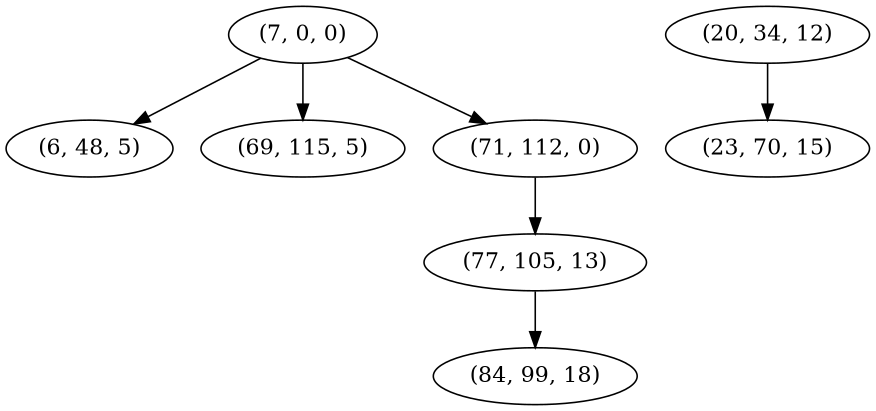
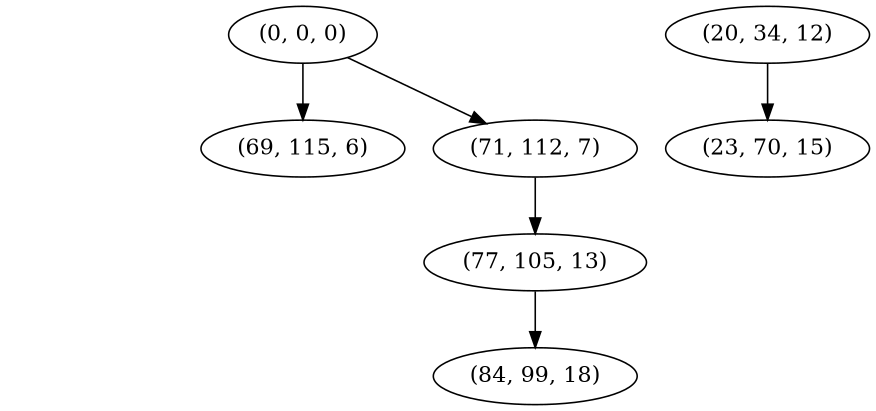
(303, 35) -> (303, 35)
(90, 149) -> none
(303, 149) -> (303, 149)
(535, 149) -> (535, 149)
